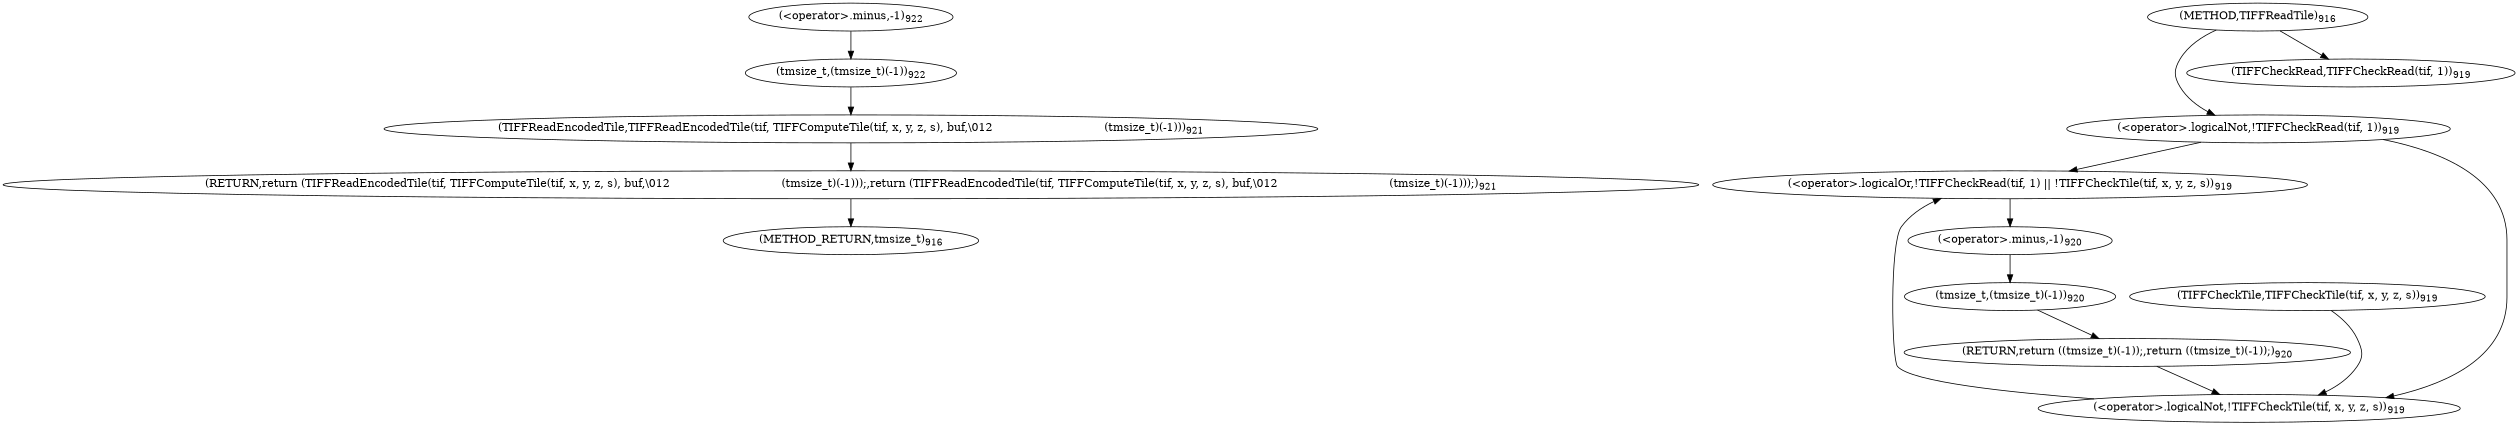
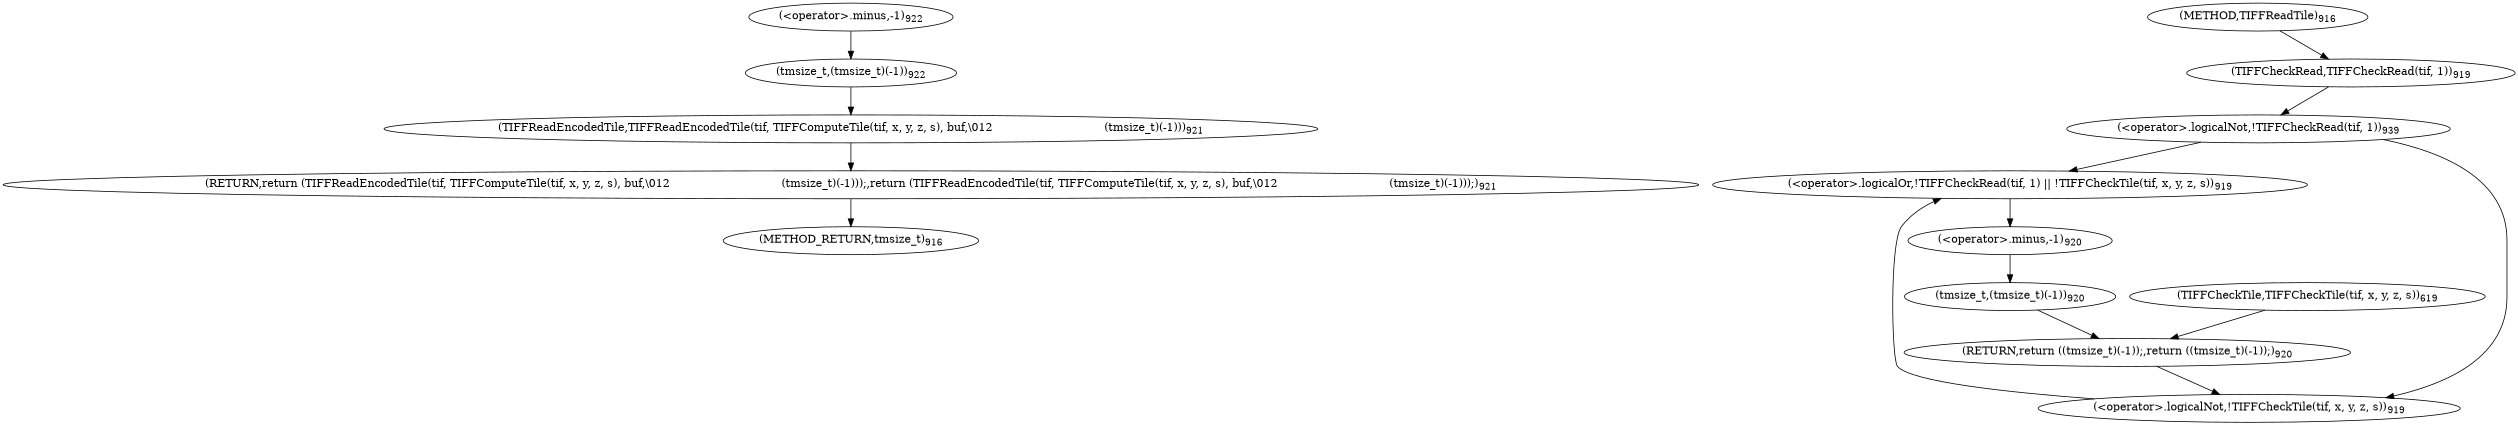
(2176, 68) -> (2308, 99)
(2391, 128) -> (2391, 128)
(2429, 295) -> (2429, 295)
(2362, 354) -> (2221, 323)
